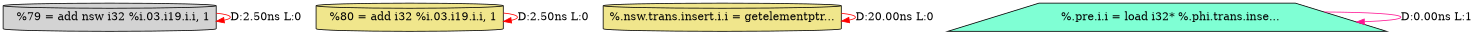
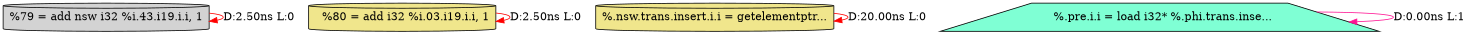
(110, 17) -> (106, 17)
